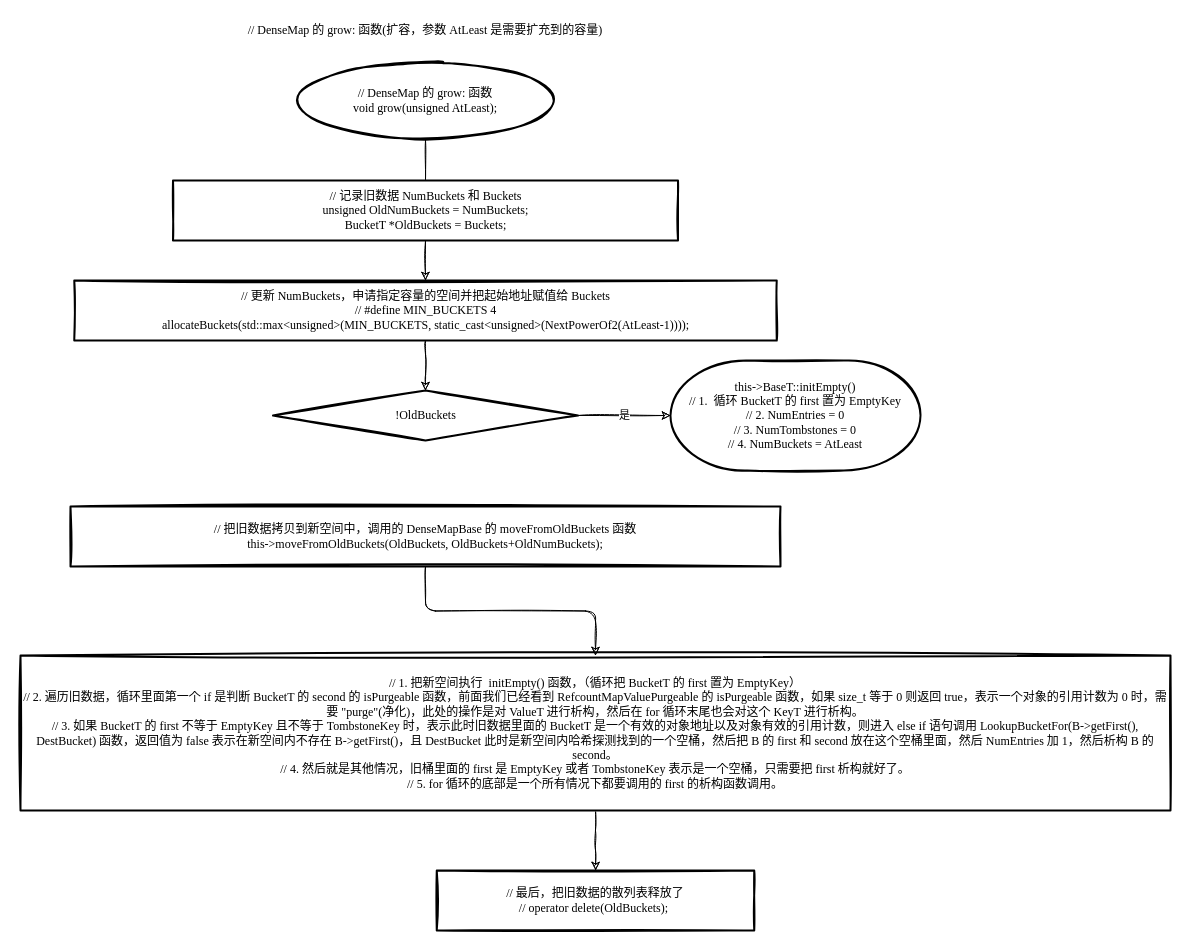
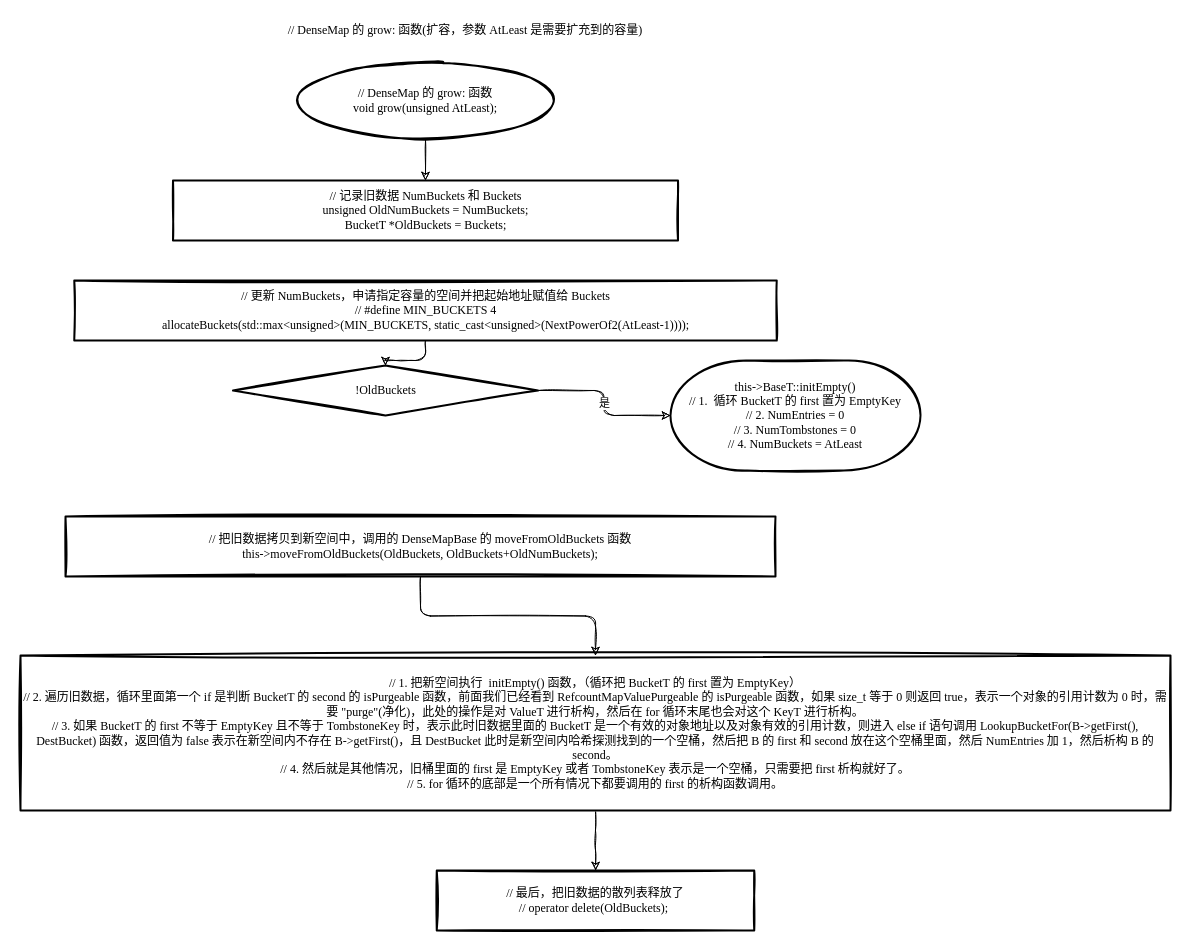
(426, 31) -> (466, 31)
(426, 174) -> (426, 172)
(426, 258) -> none
(426, 416) -> (386, 391)
(426, 537) -> (421, 547)
